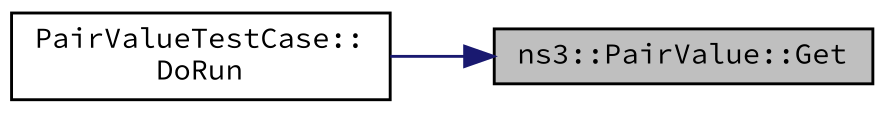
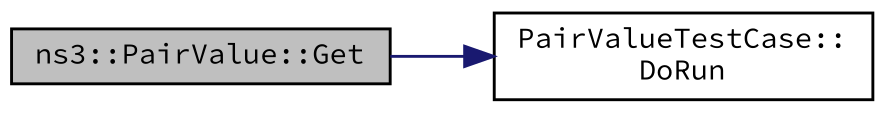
(427, 56) -> (427, 56)
